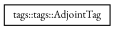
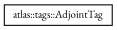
(57, 15) -> (58, 15)
